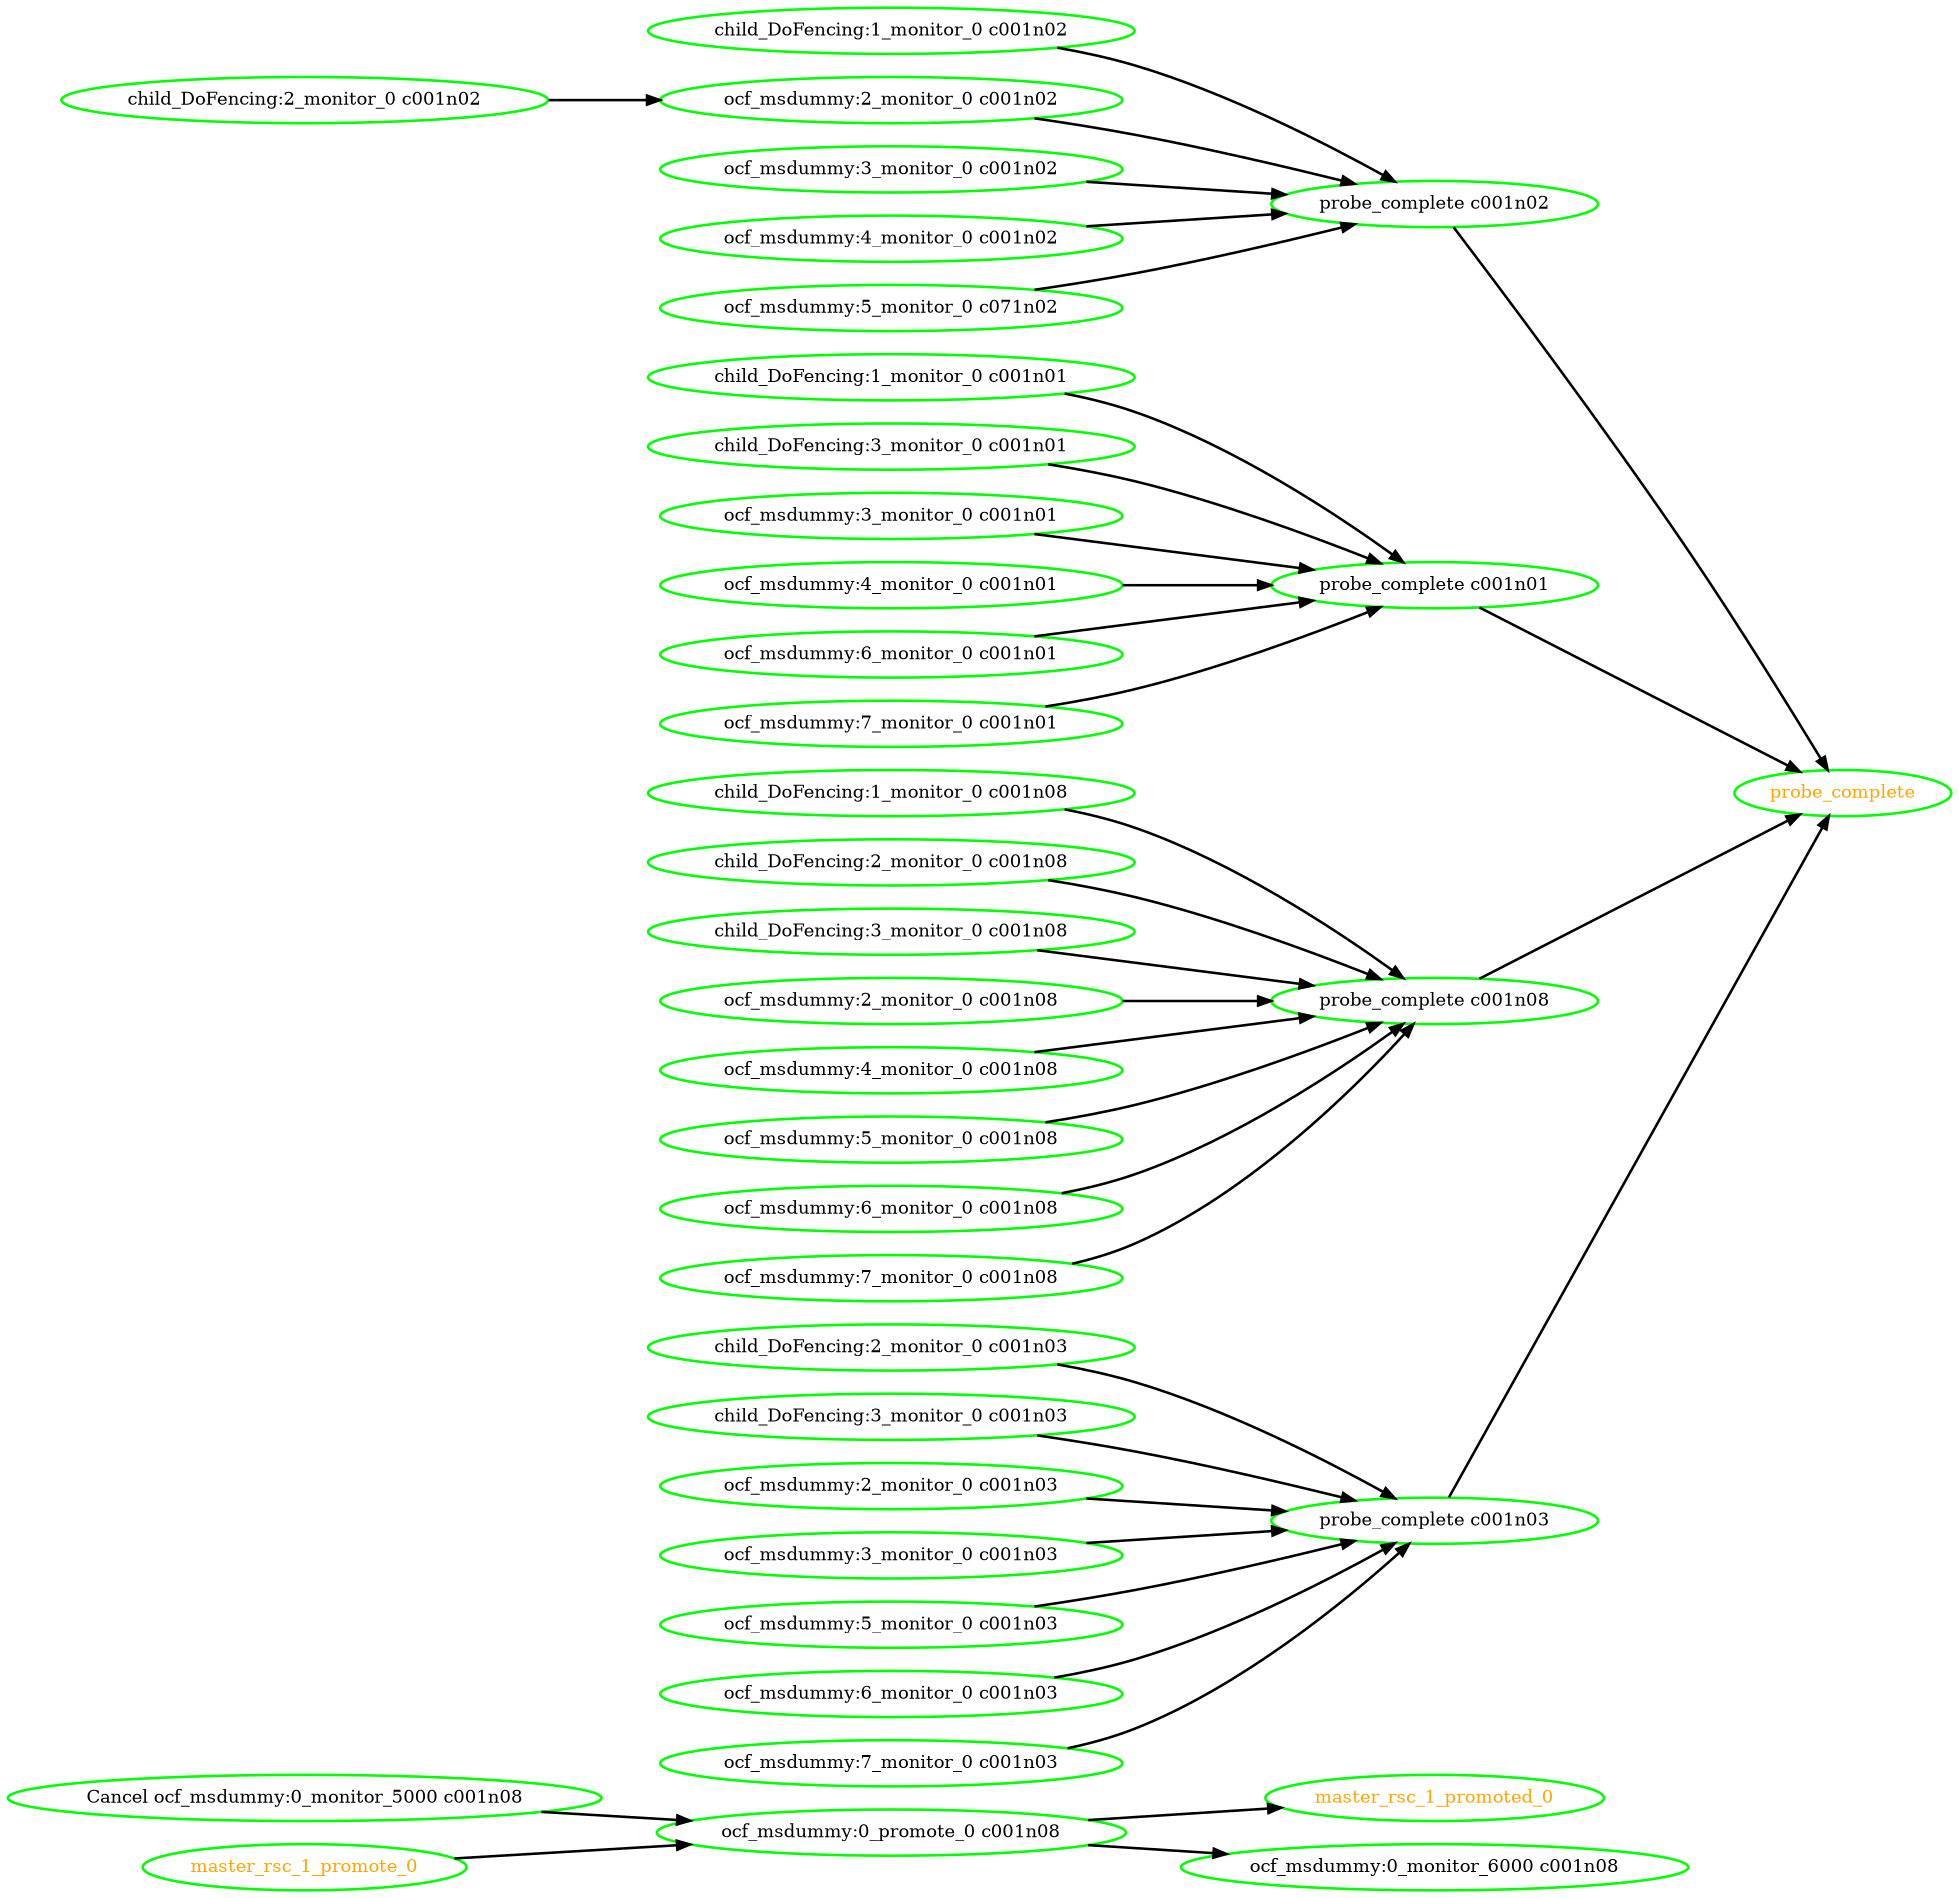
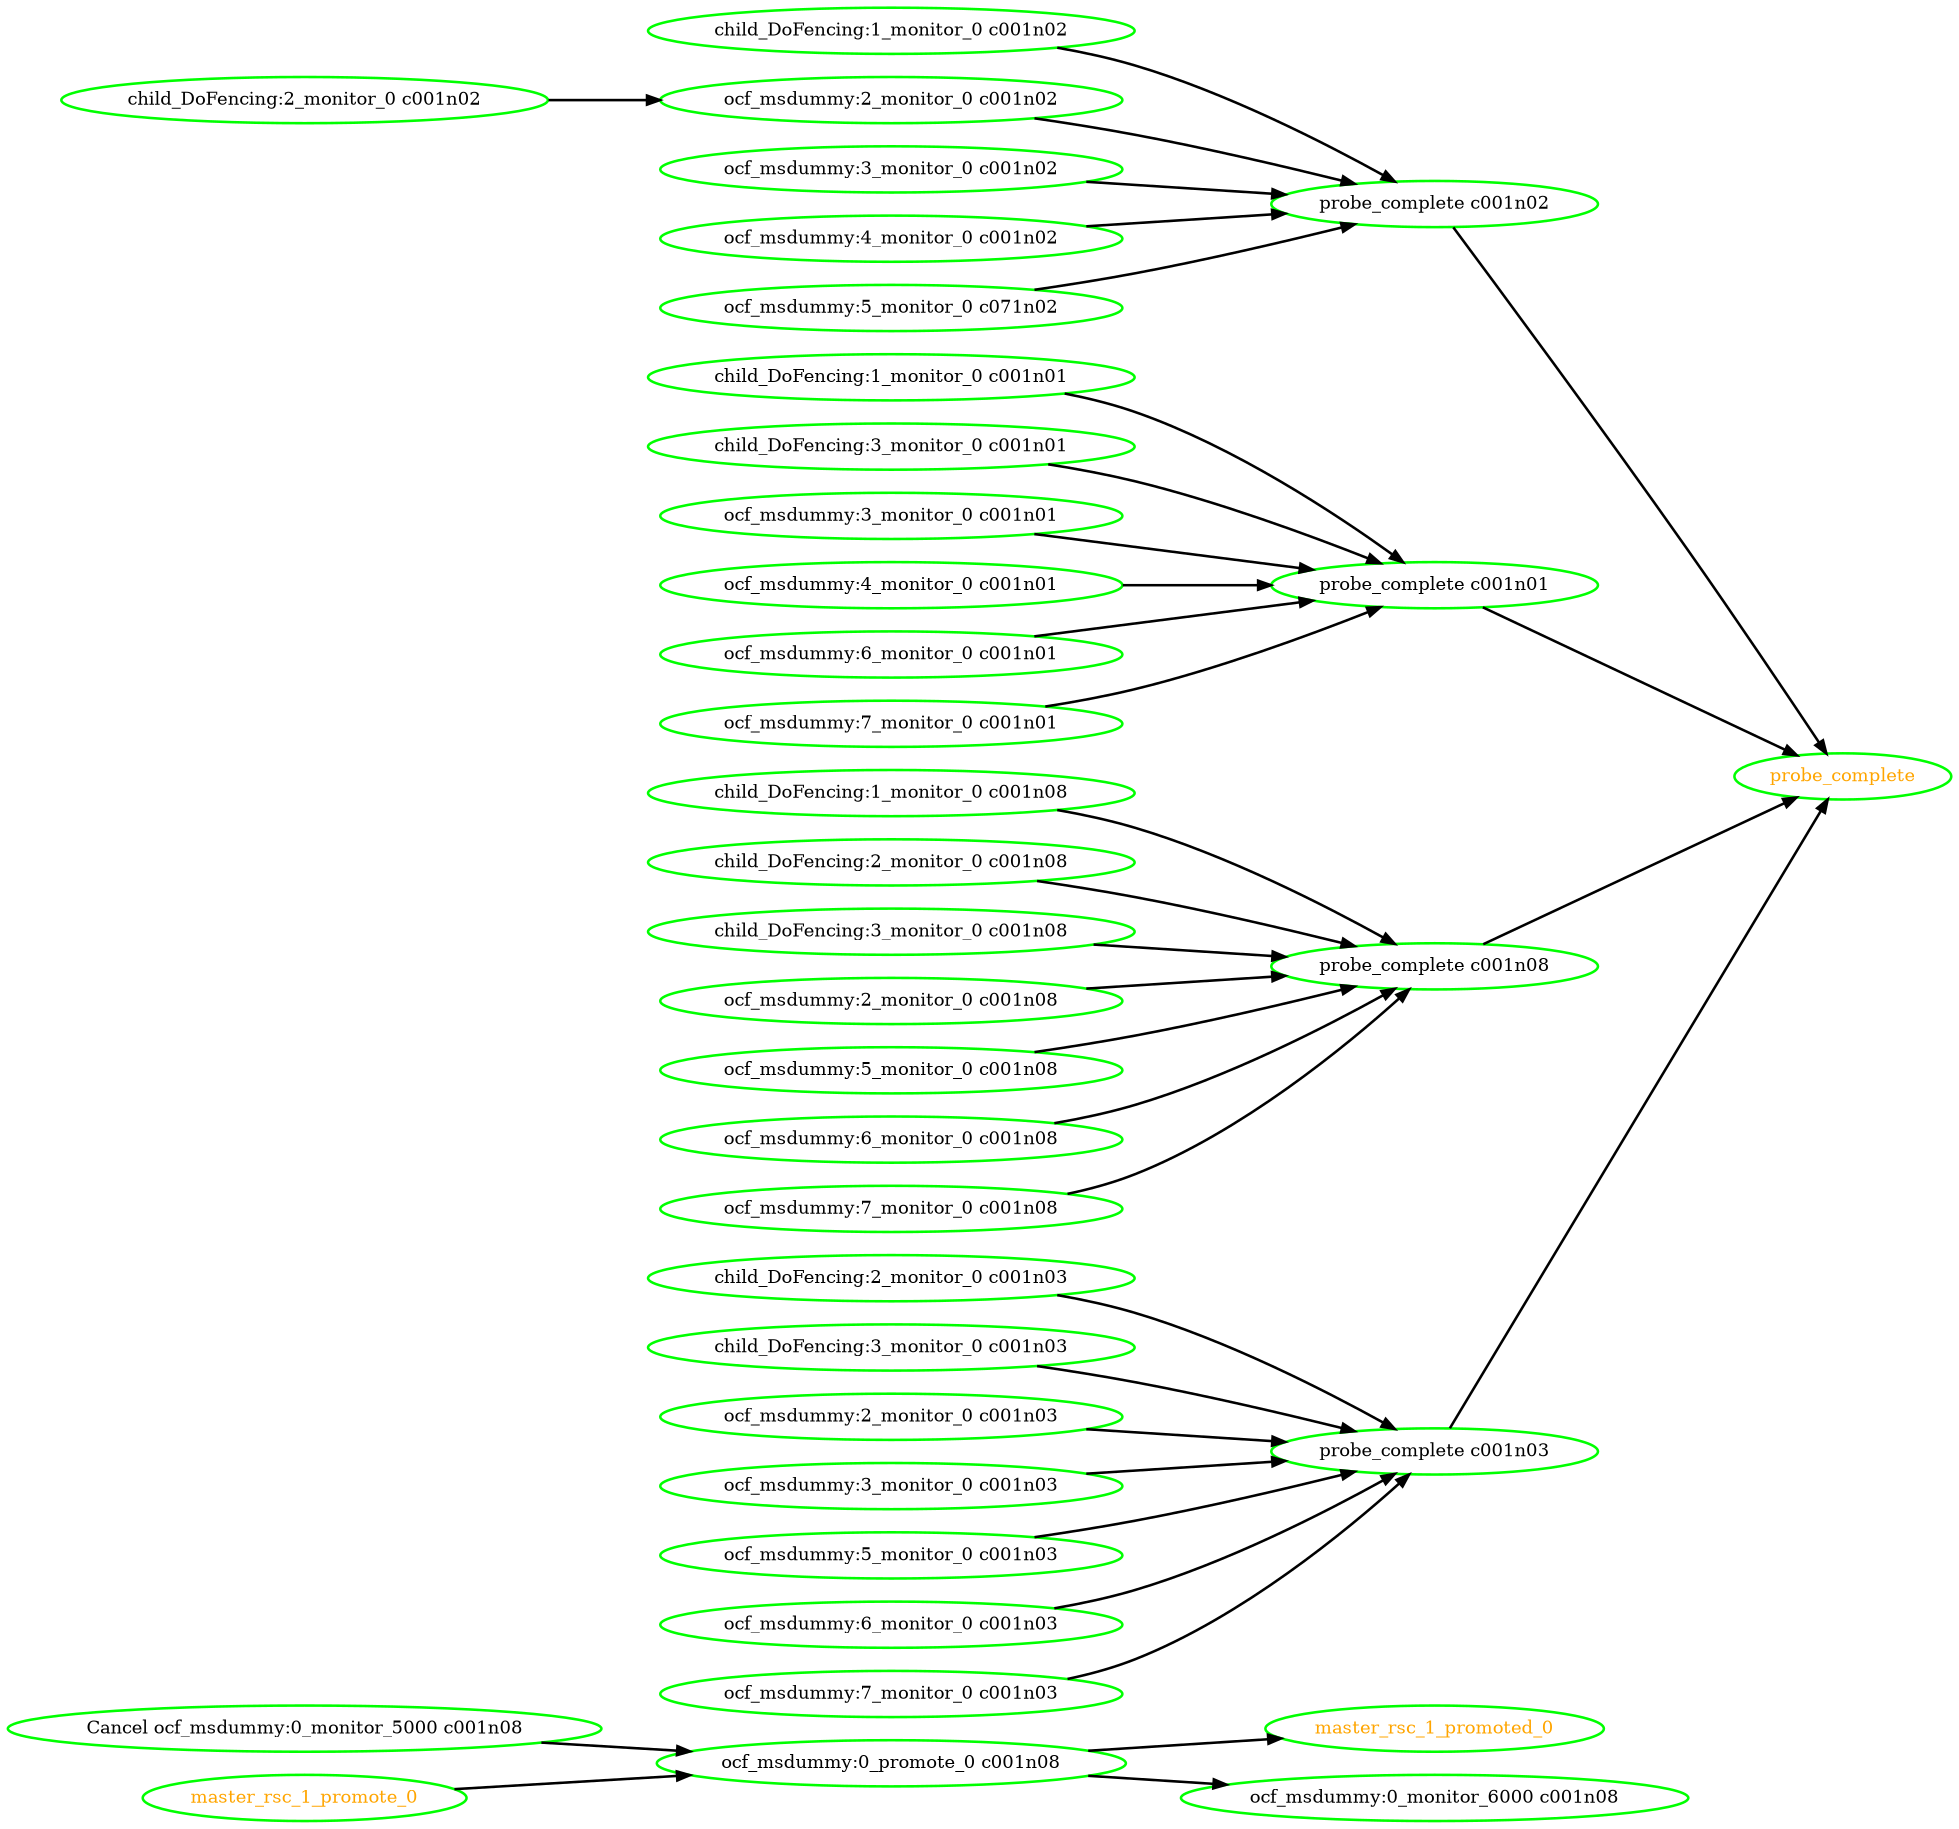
(891, 1070) -> none
